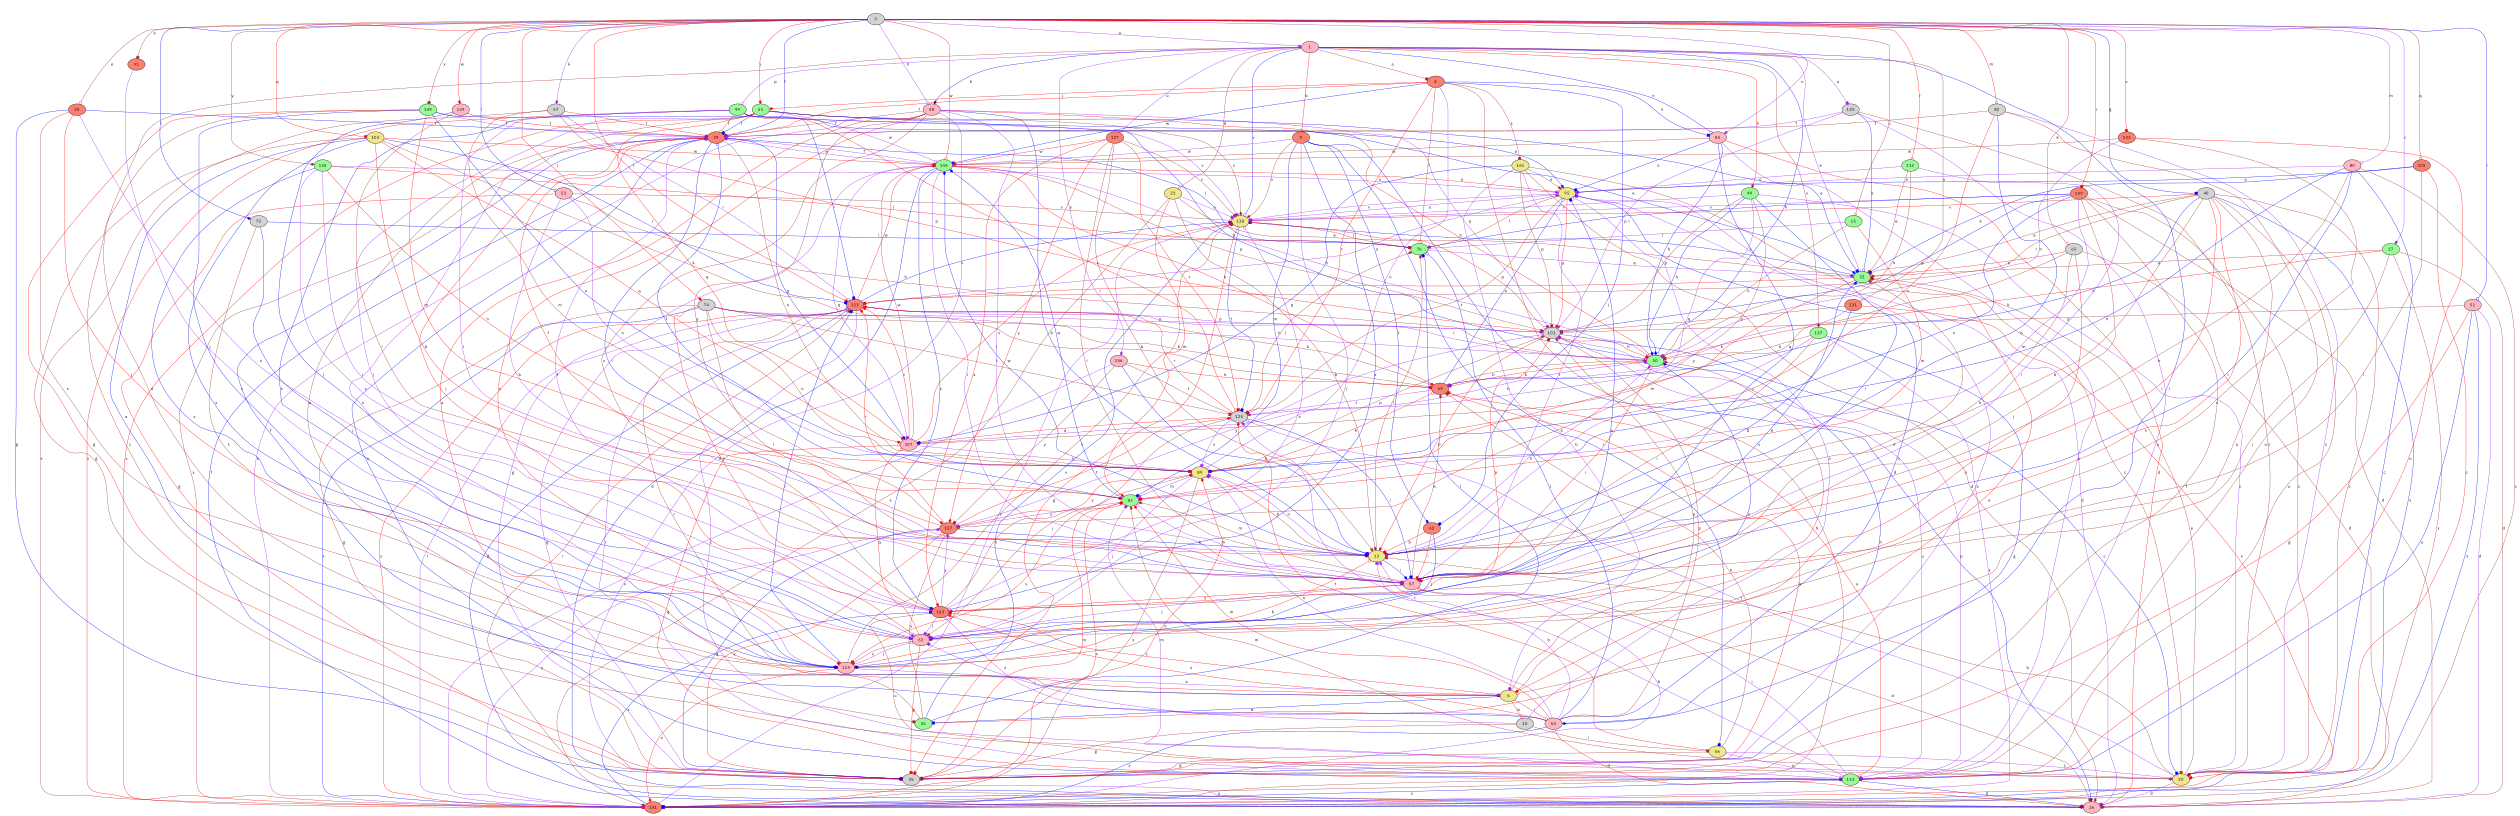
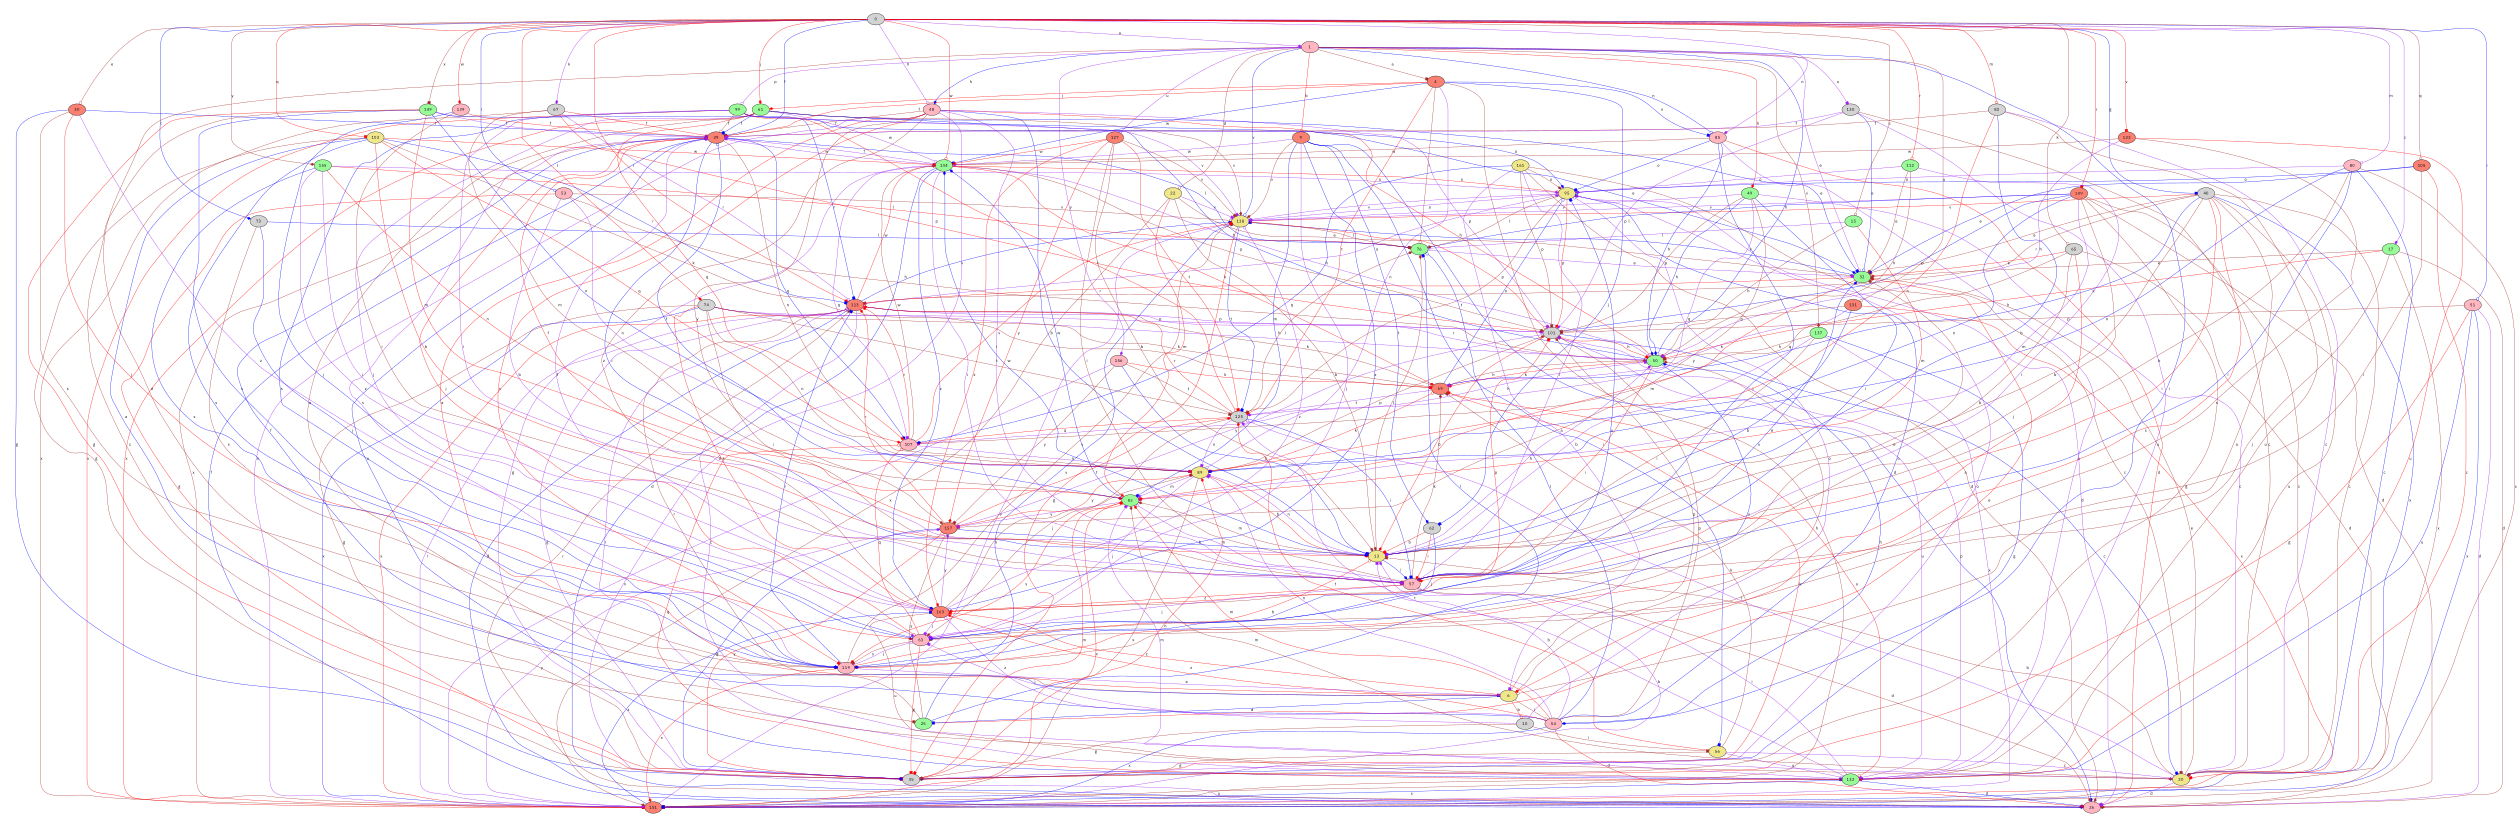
(136, 64) -> none
(1498, 102) -> none
(2187, 486) -> (2187, 486)
(1432, 528) -> (1432, 528)
